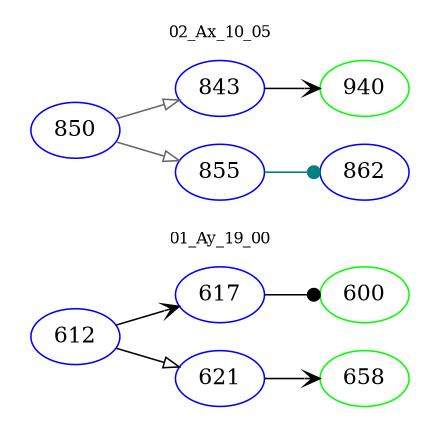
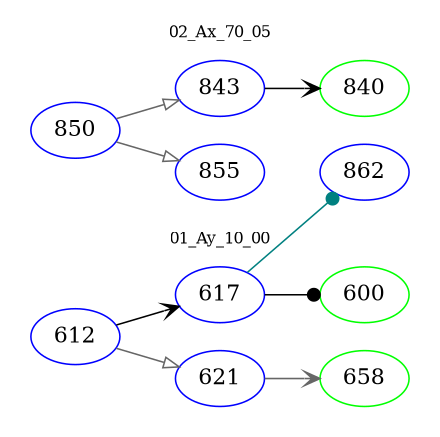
(220, 33) -> (220, 33)
(365, 88) -> (365, 88)
(286, 172) -> (288, 238)
(220, 240) -> (220, 240)
(140, 355) -> (140, 355)
(285, 379) -> (285, 379)
